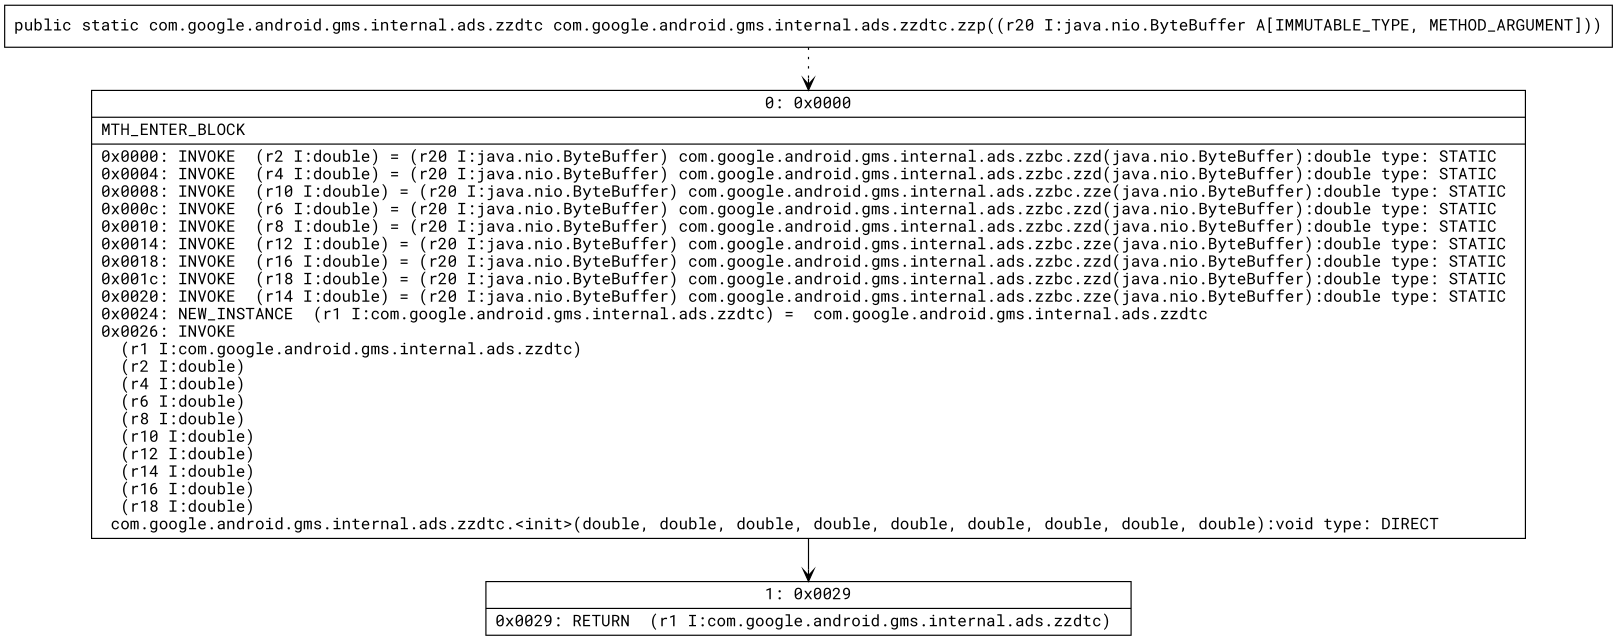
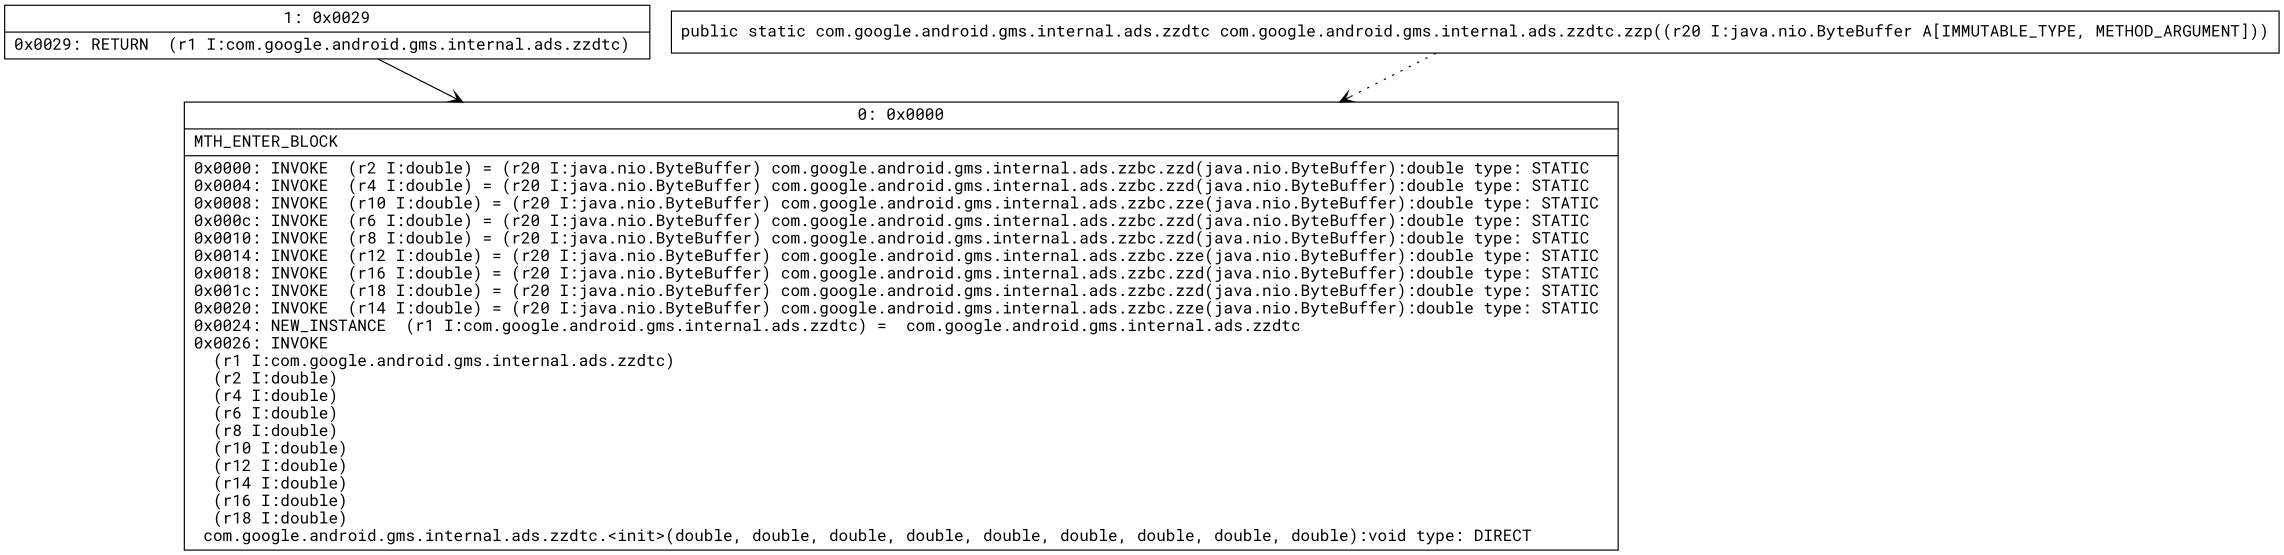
(808, 554) -> (415, 78)
